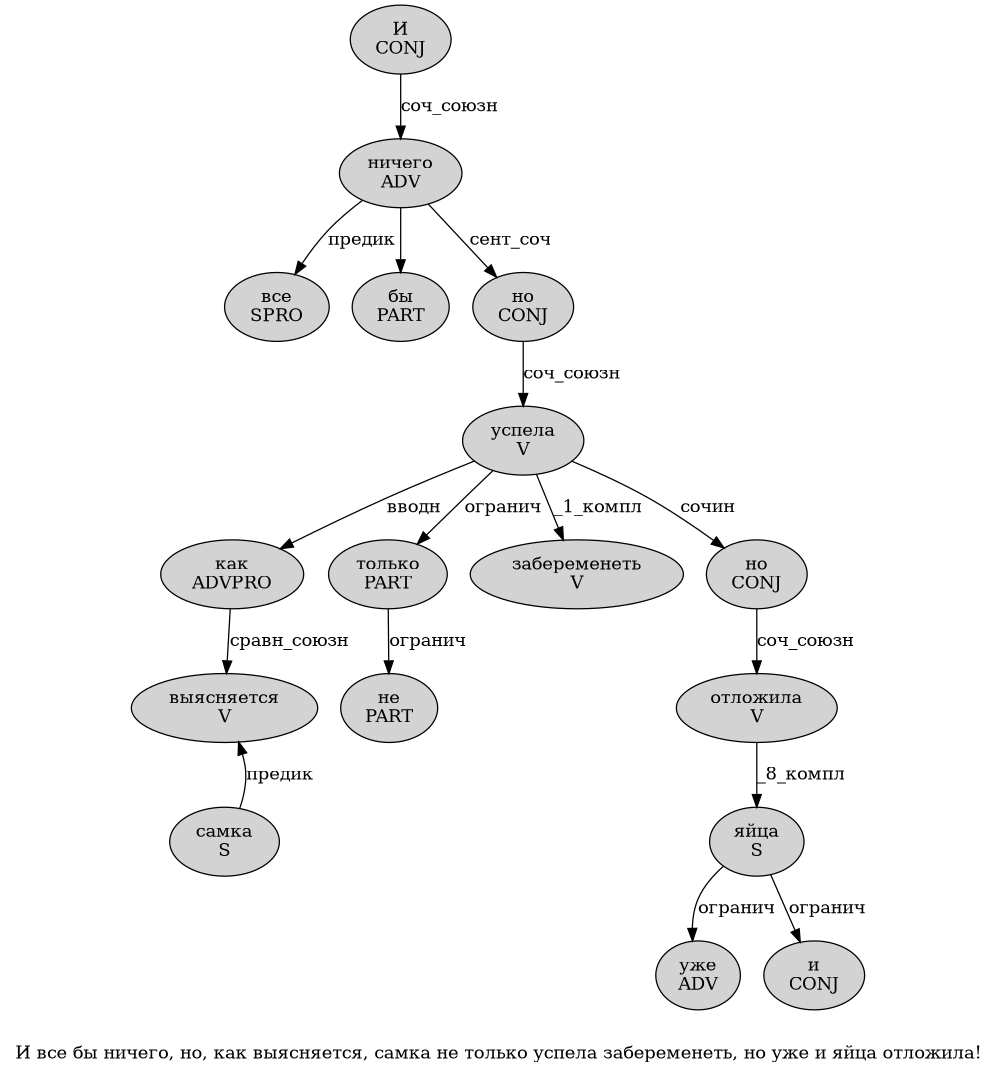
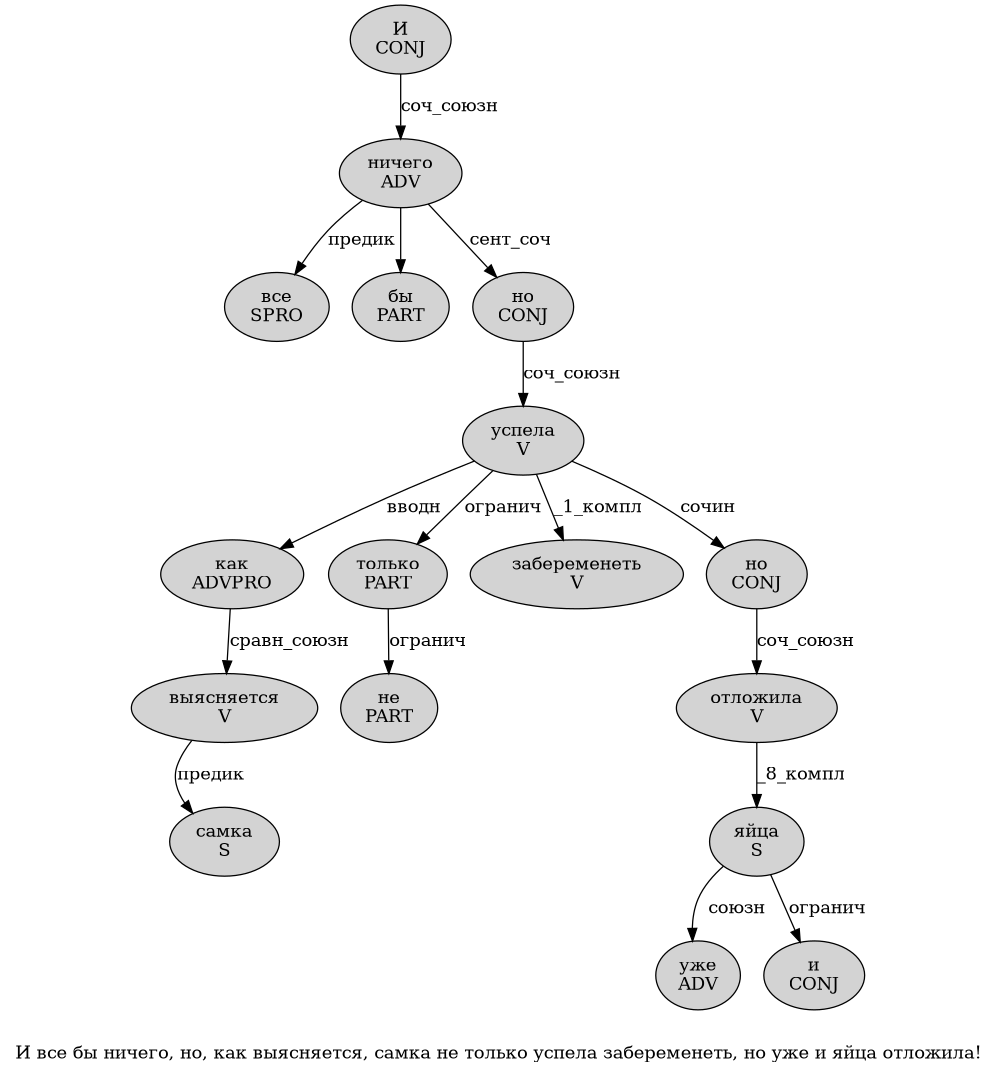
(246, 782) -> (176, 771)
(737, 909) -> (737, 909)
